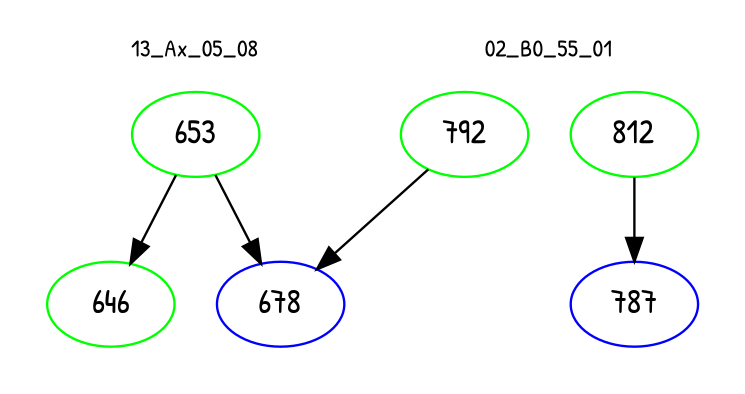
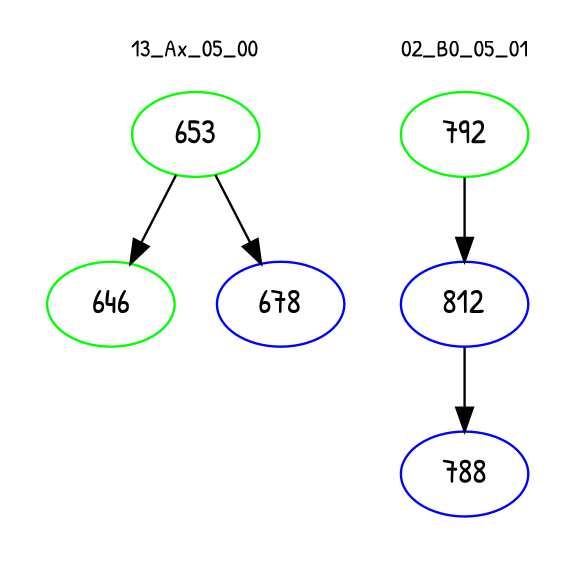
(196, 51) -> (196, 51)
(549, 51) -> (466, 51)
(634, 134) -> (465, 304)
(398, 197) -> (465, 208)
(634, 304) -> (465, 474)
